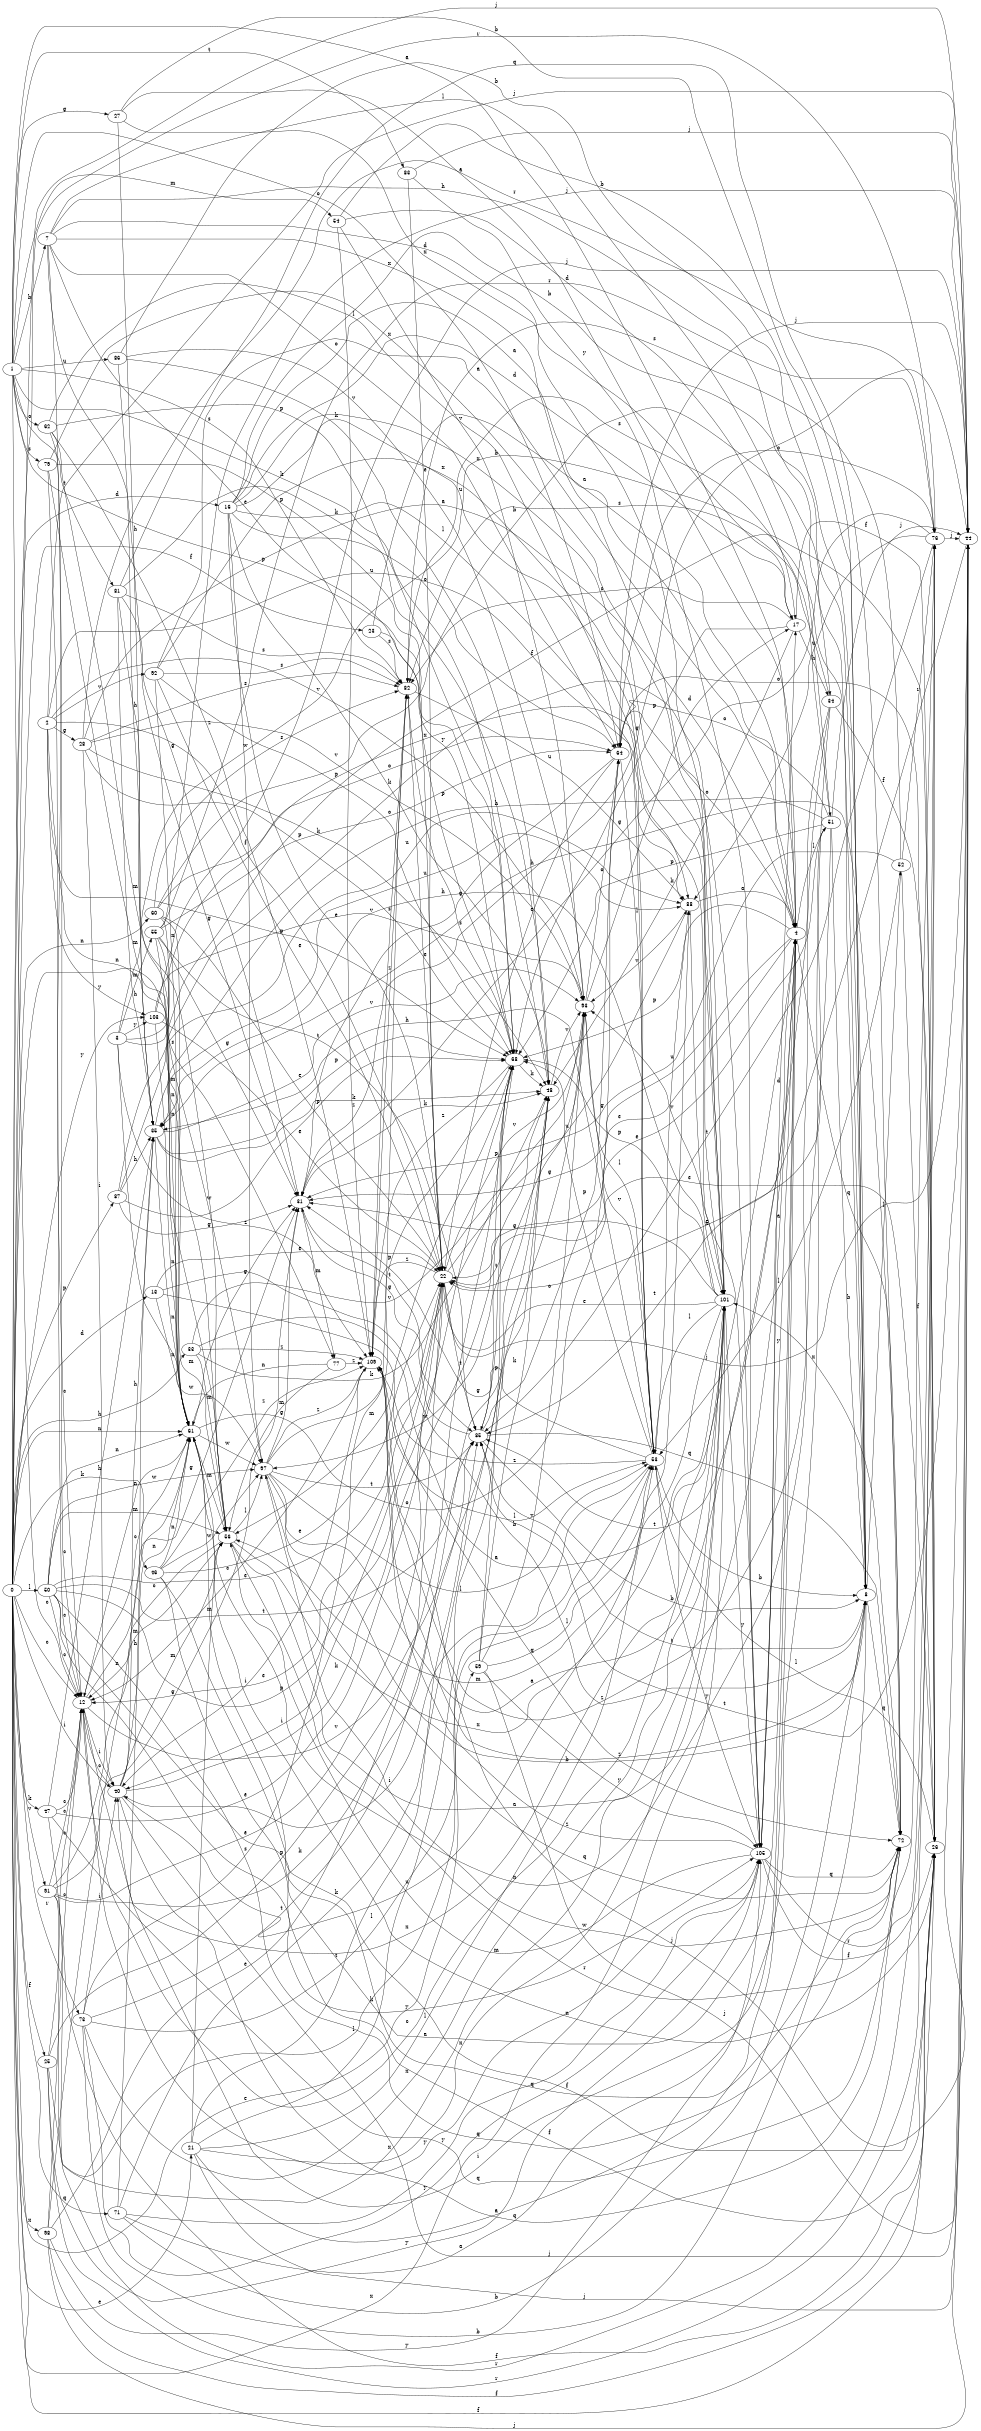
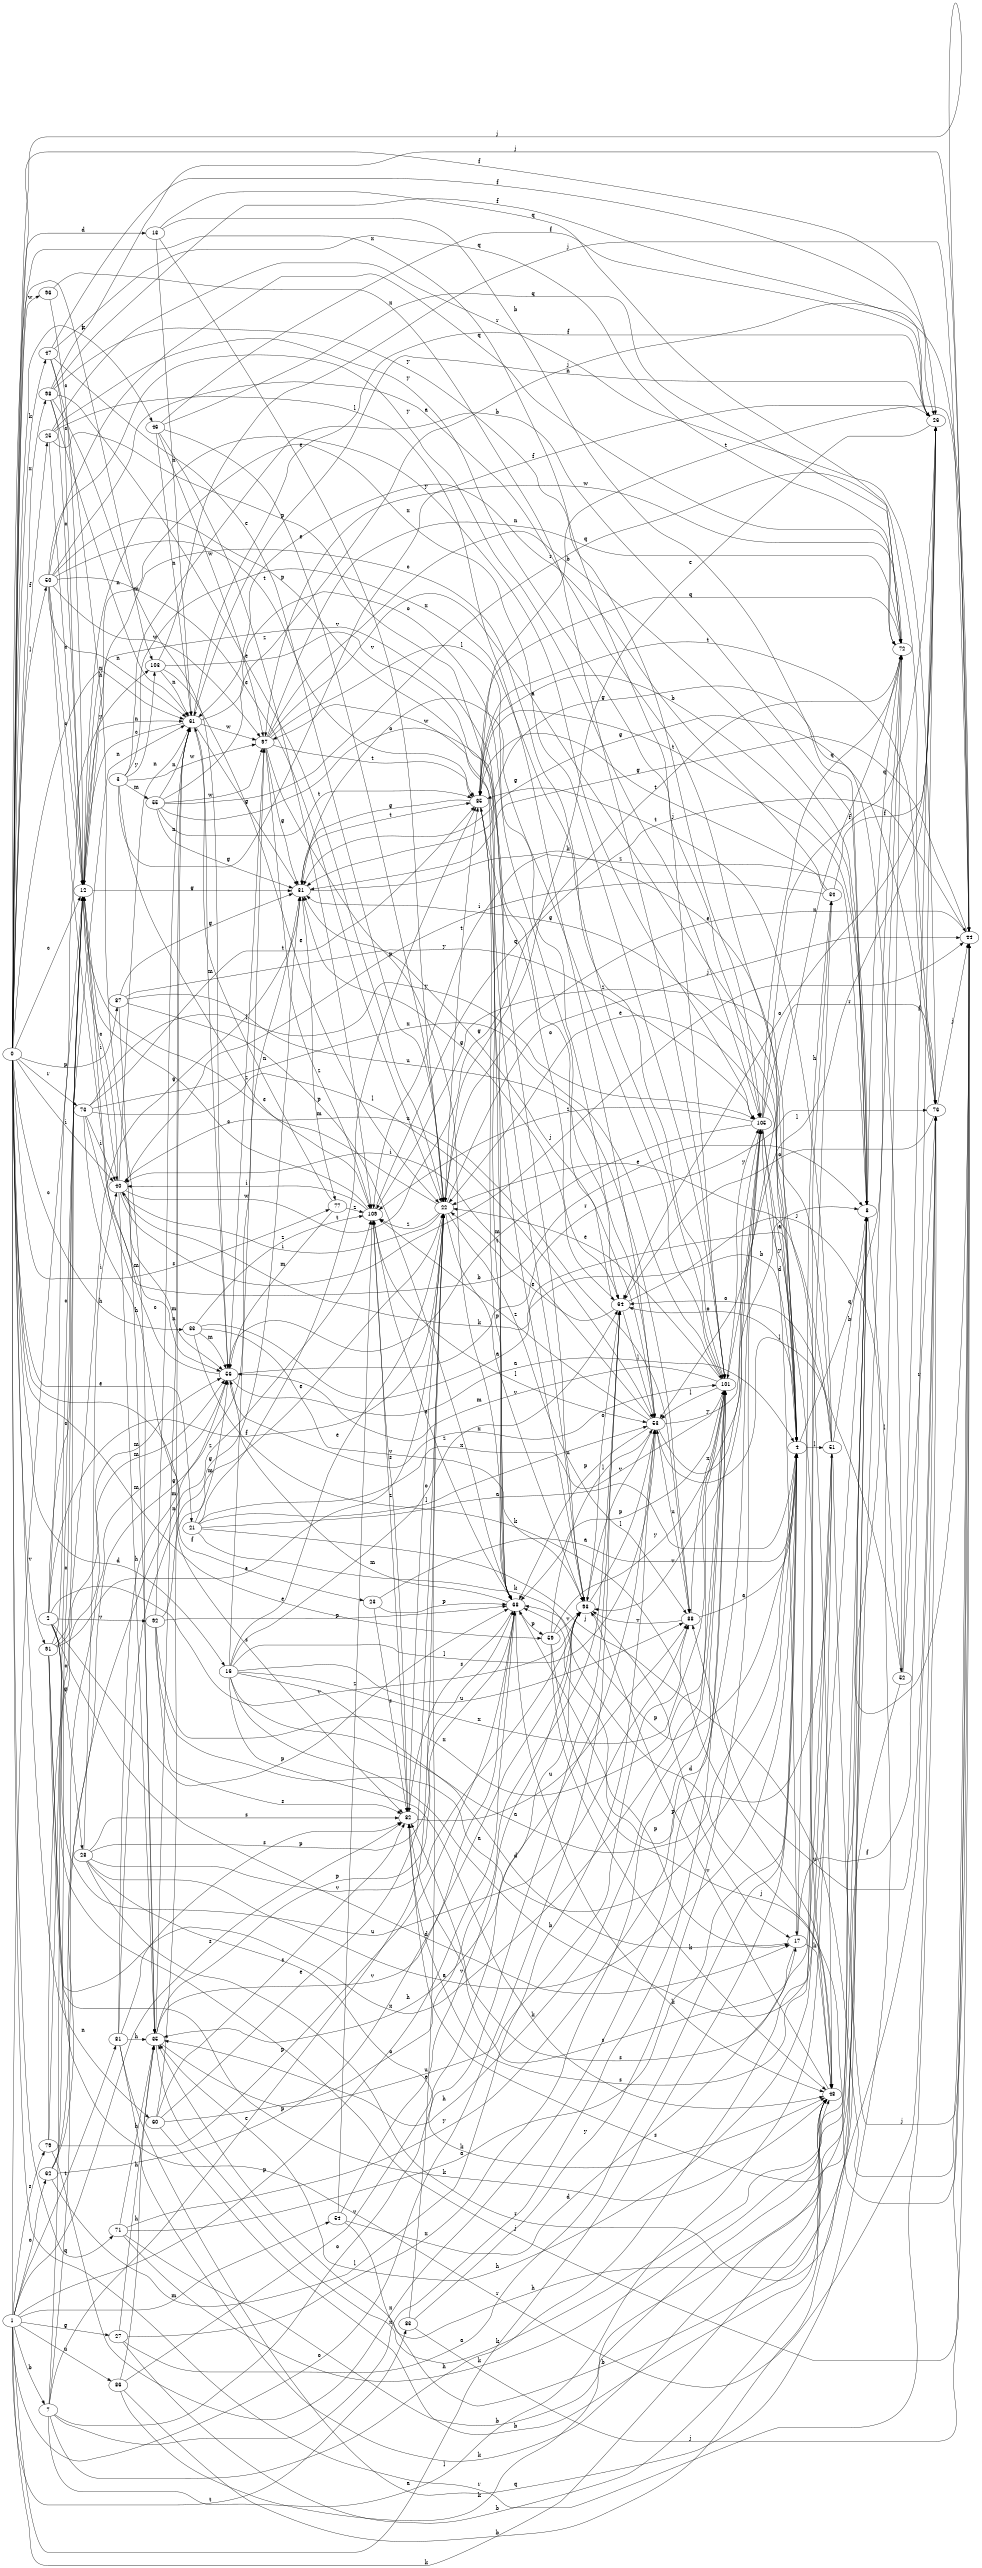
(495, 288) -> (366, 1911)
none -> (48, 293)
(499, 1365) -> (529, 1624)
(182, 1366) -> (216, 864)
